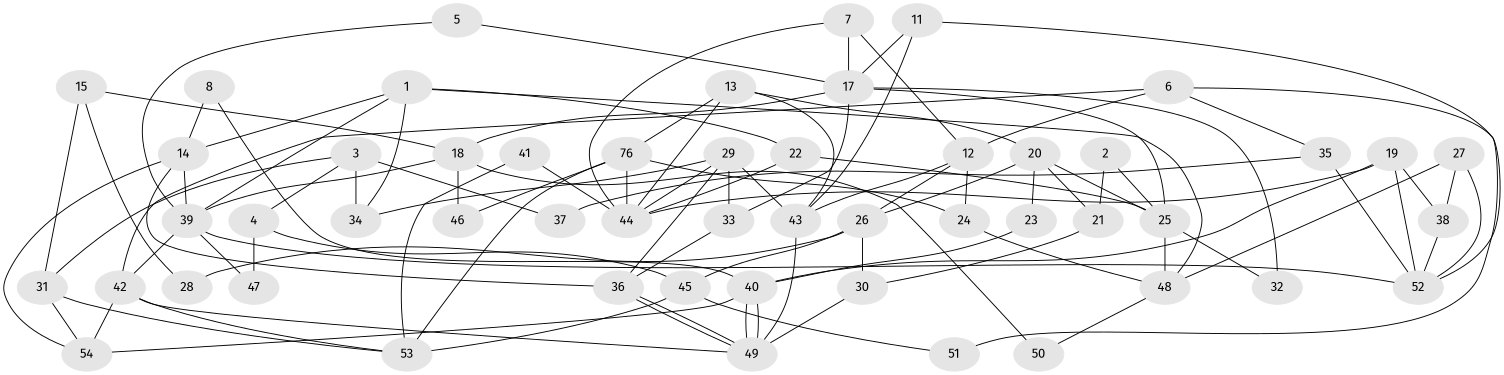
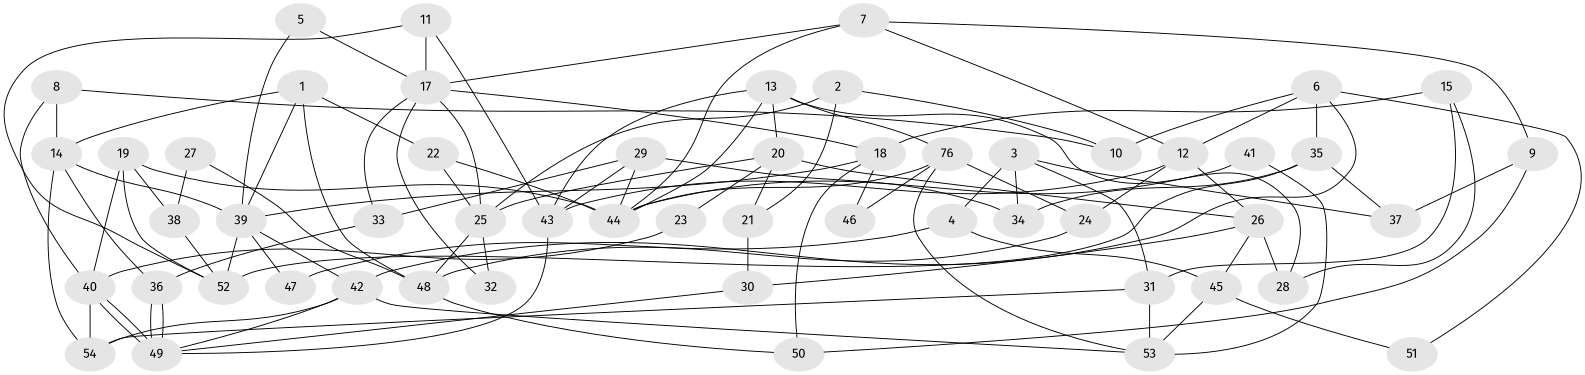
none -> (1065, 153)
none -> (1116, 154)
none -> (1533, 154)
(394, 158) -> (1168, 187)
(674, 221) -> none
(1479, 231) -> none
